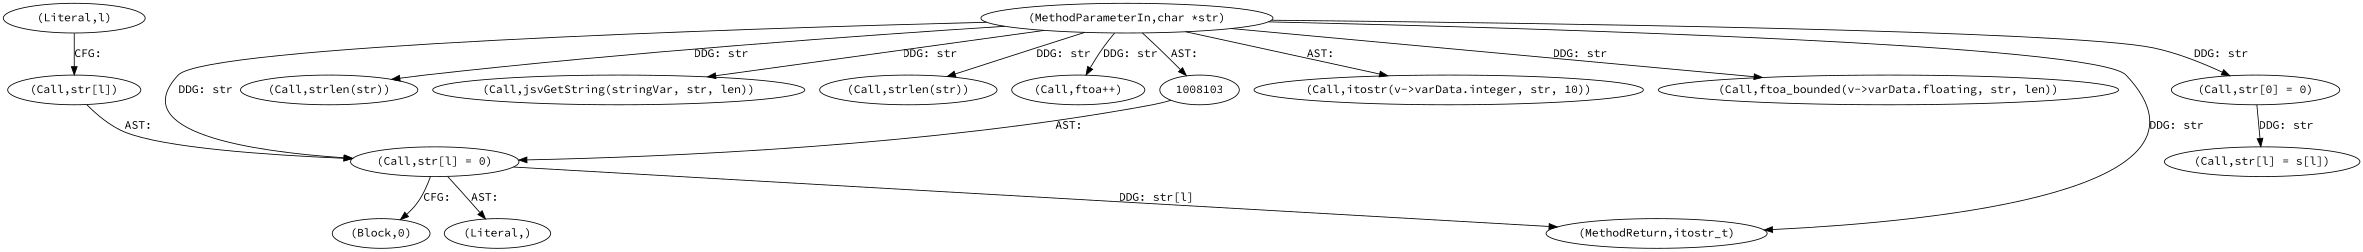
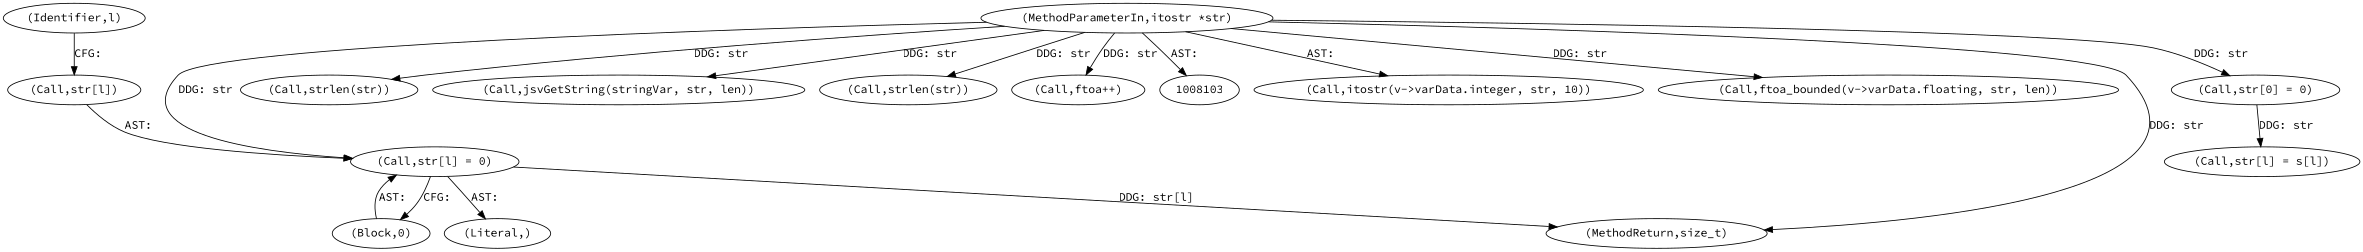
(74, 18) -> (74, 18)
(1127, 18) -> (1127, 18)
(850, 143) -> (376, 197)
(1657, 233) -> (1657, 233)
